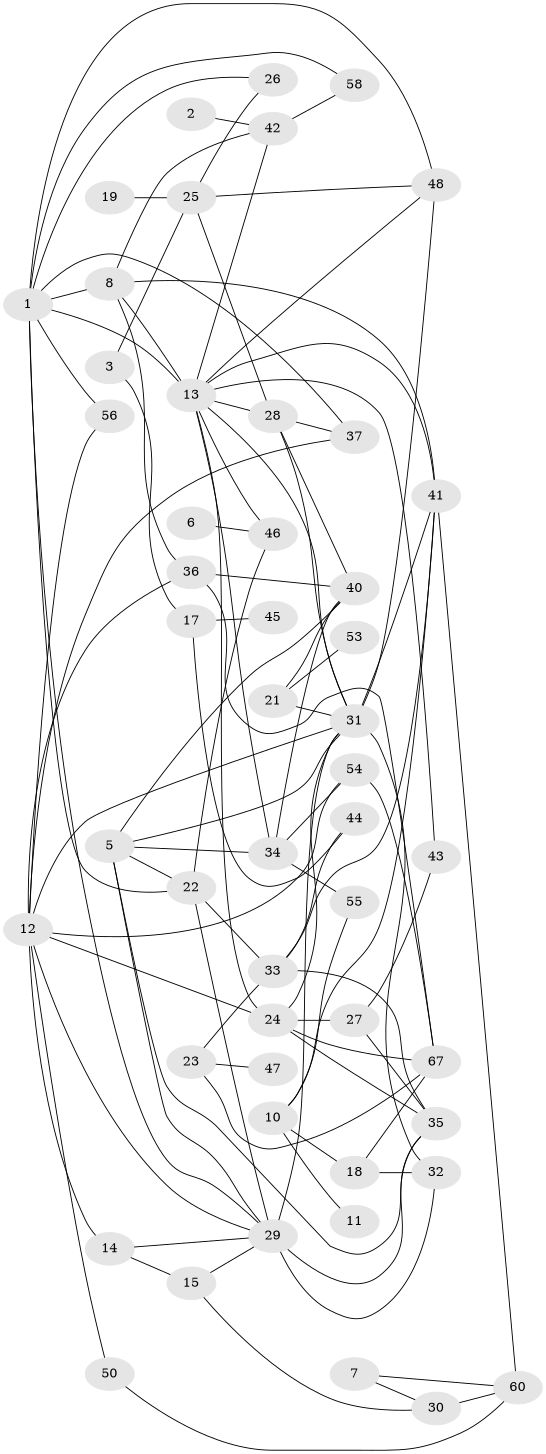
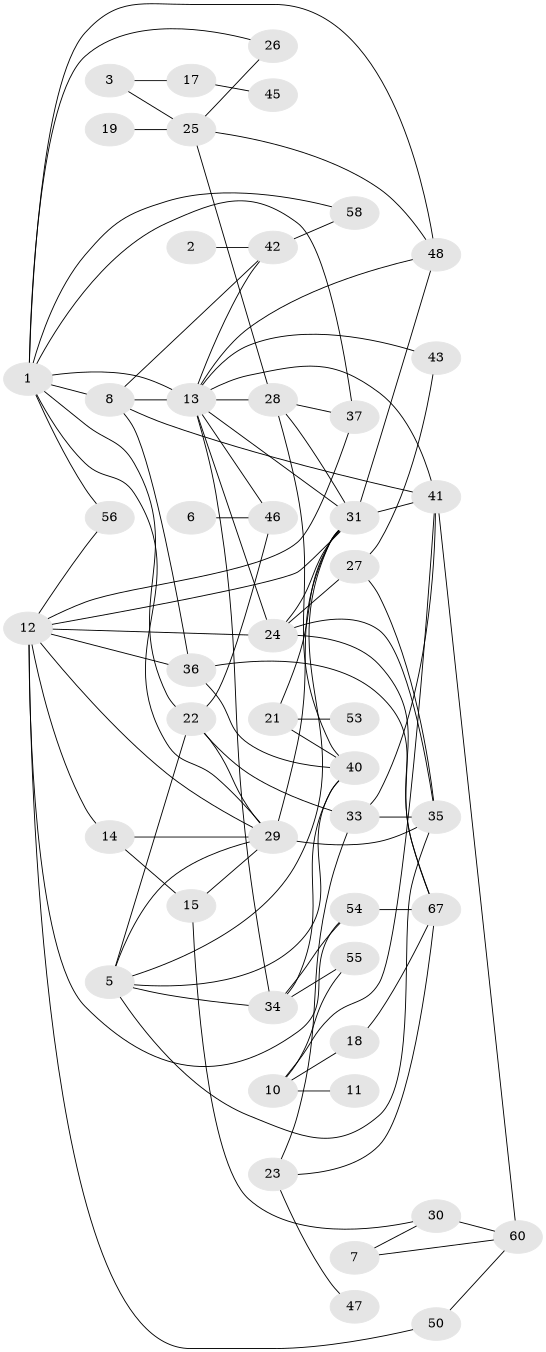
(355, 819) -> none
(436, 1173) -> none
